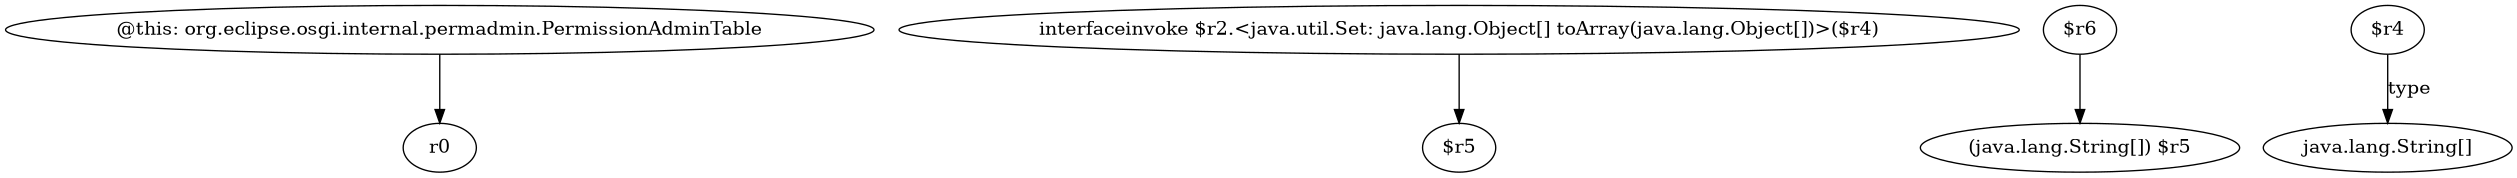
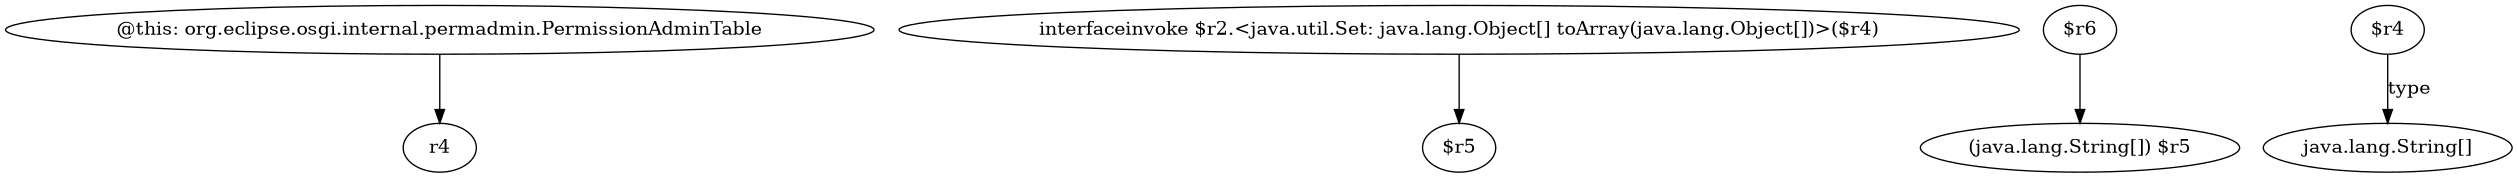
(440, 148) -> (440, 148)
